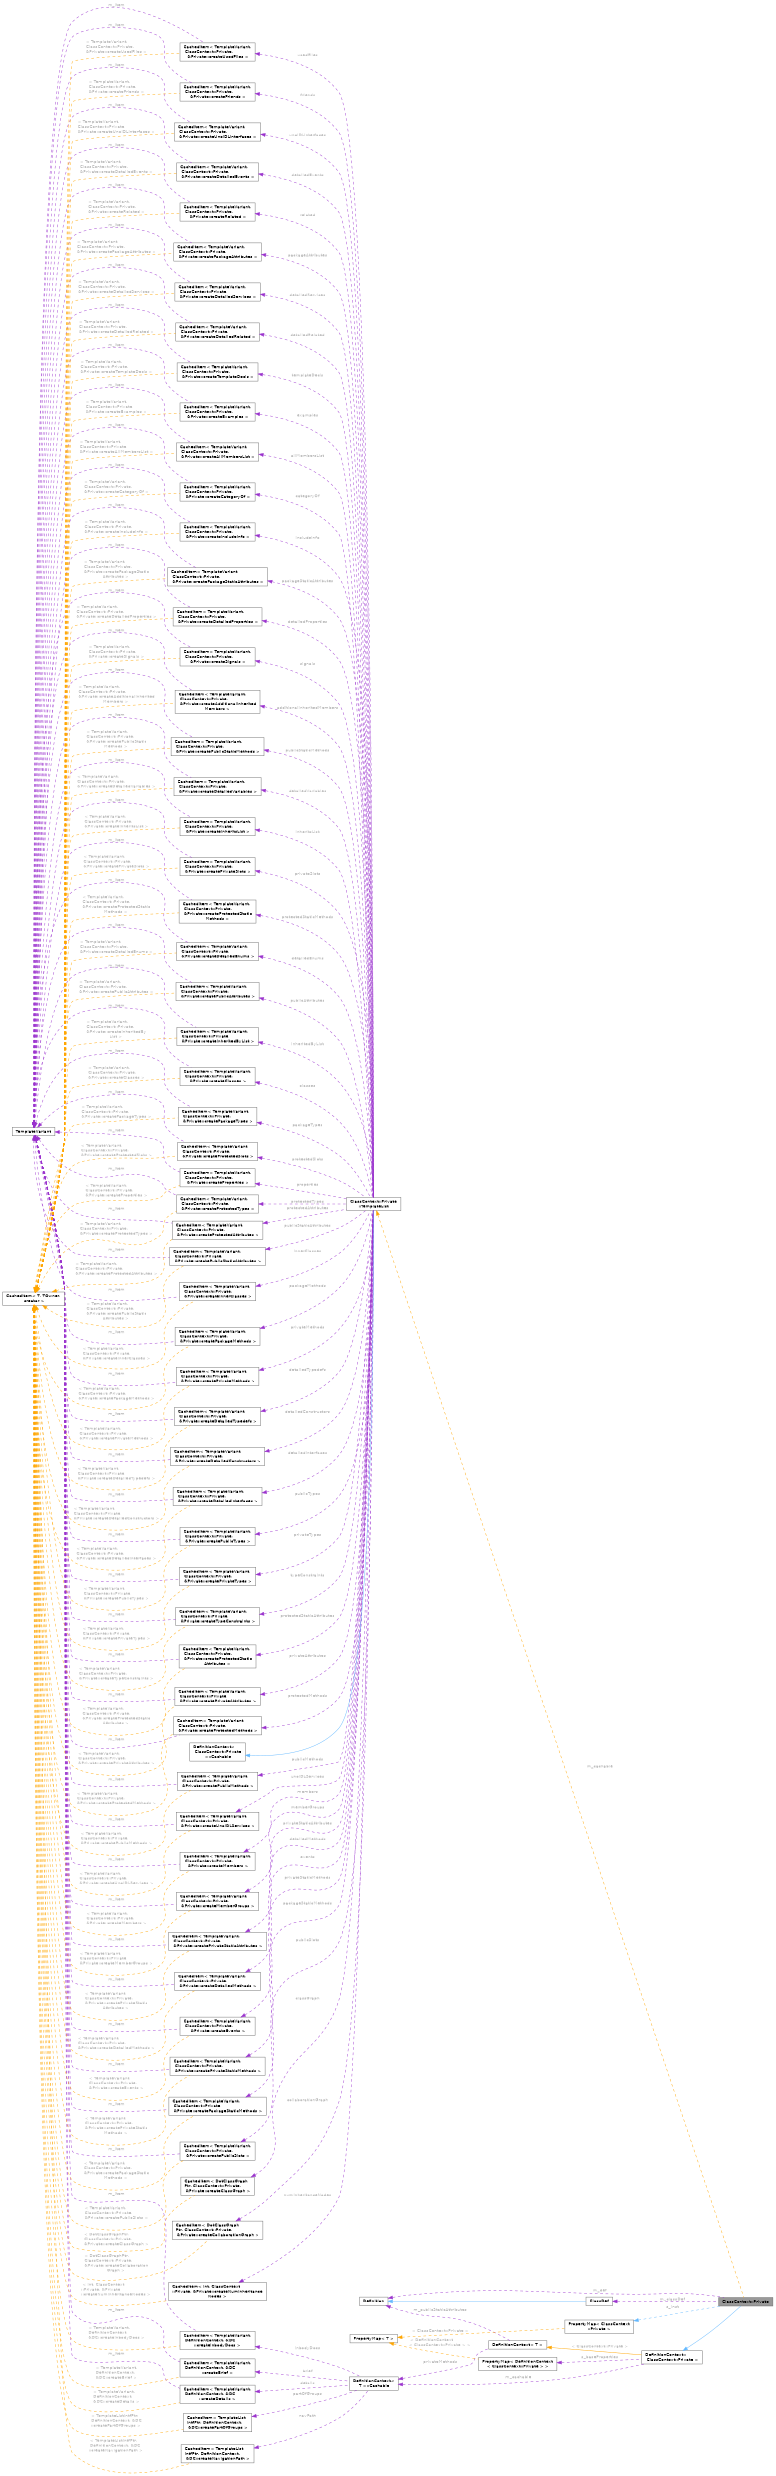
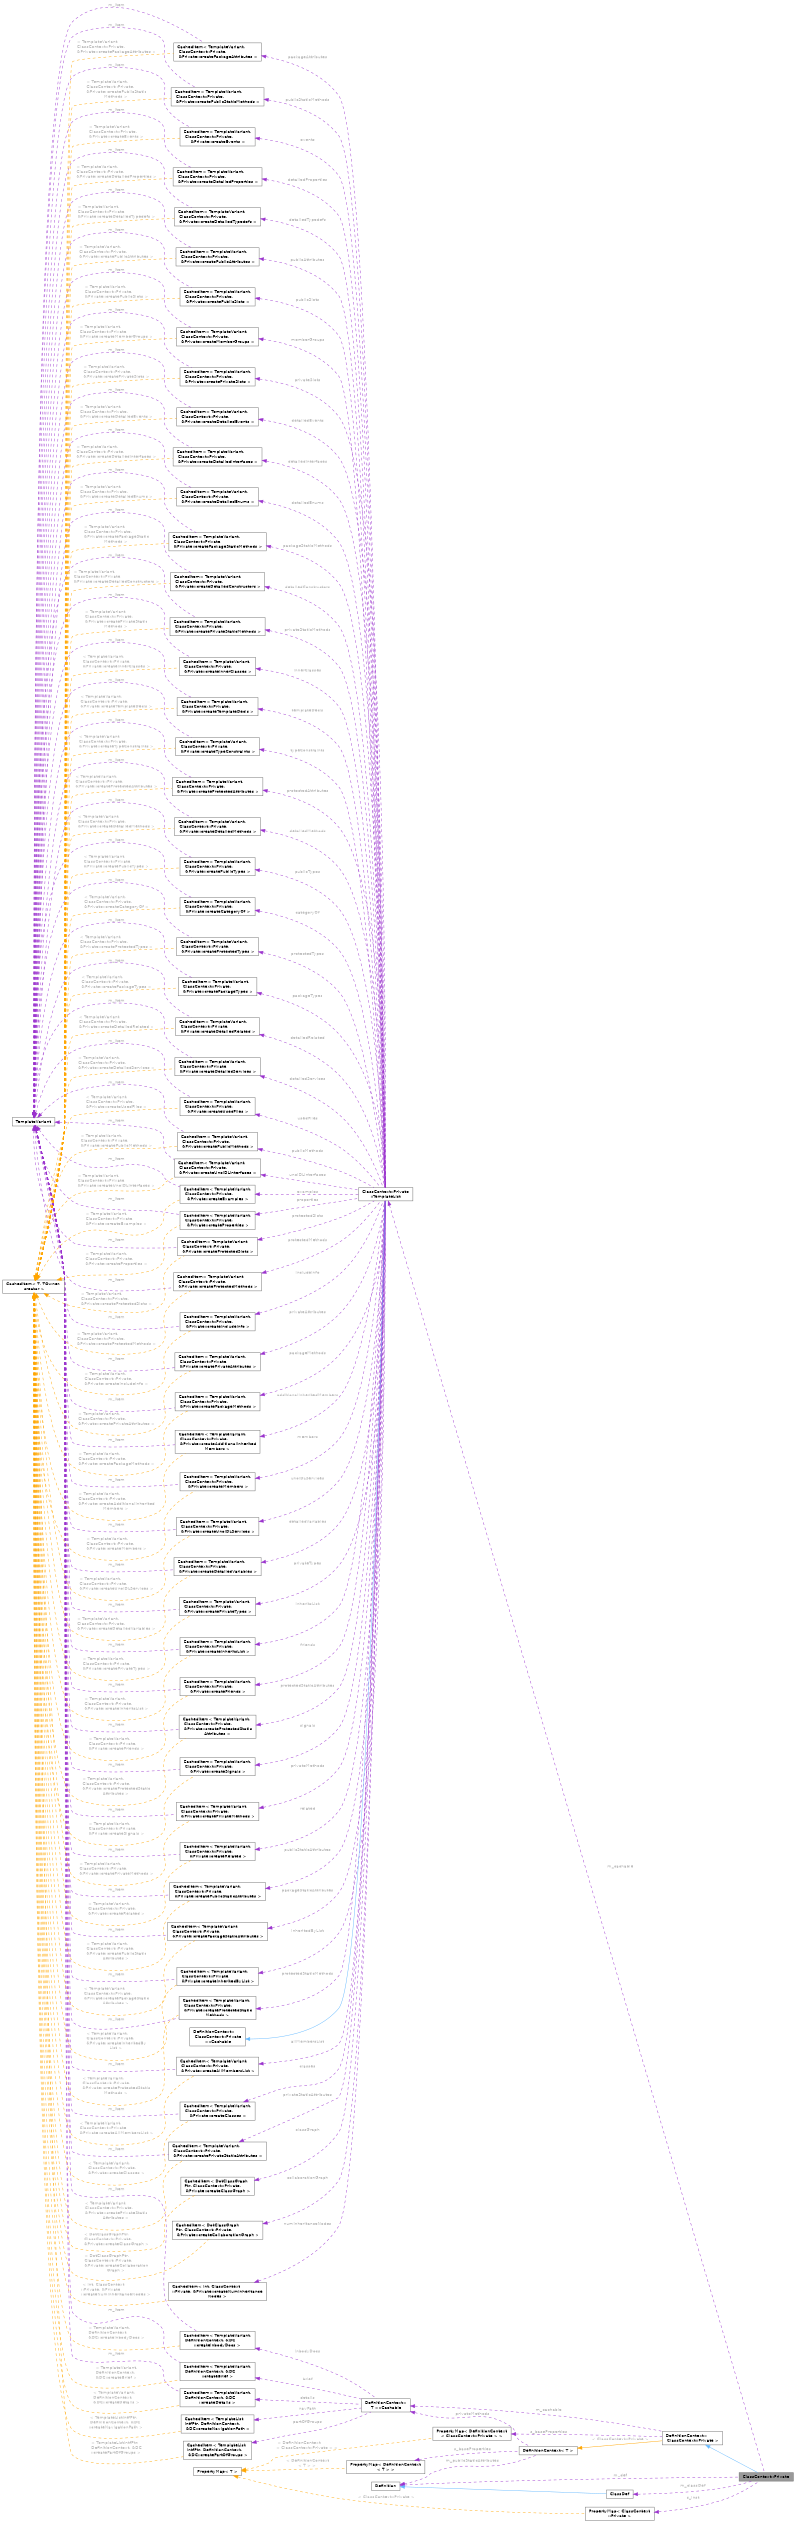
(561, 1756) -> (577, 1839)
(679, 2313) -> (711, 2503)
none -> (386, 2467)
